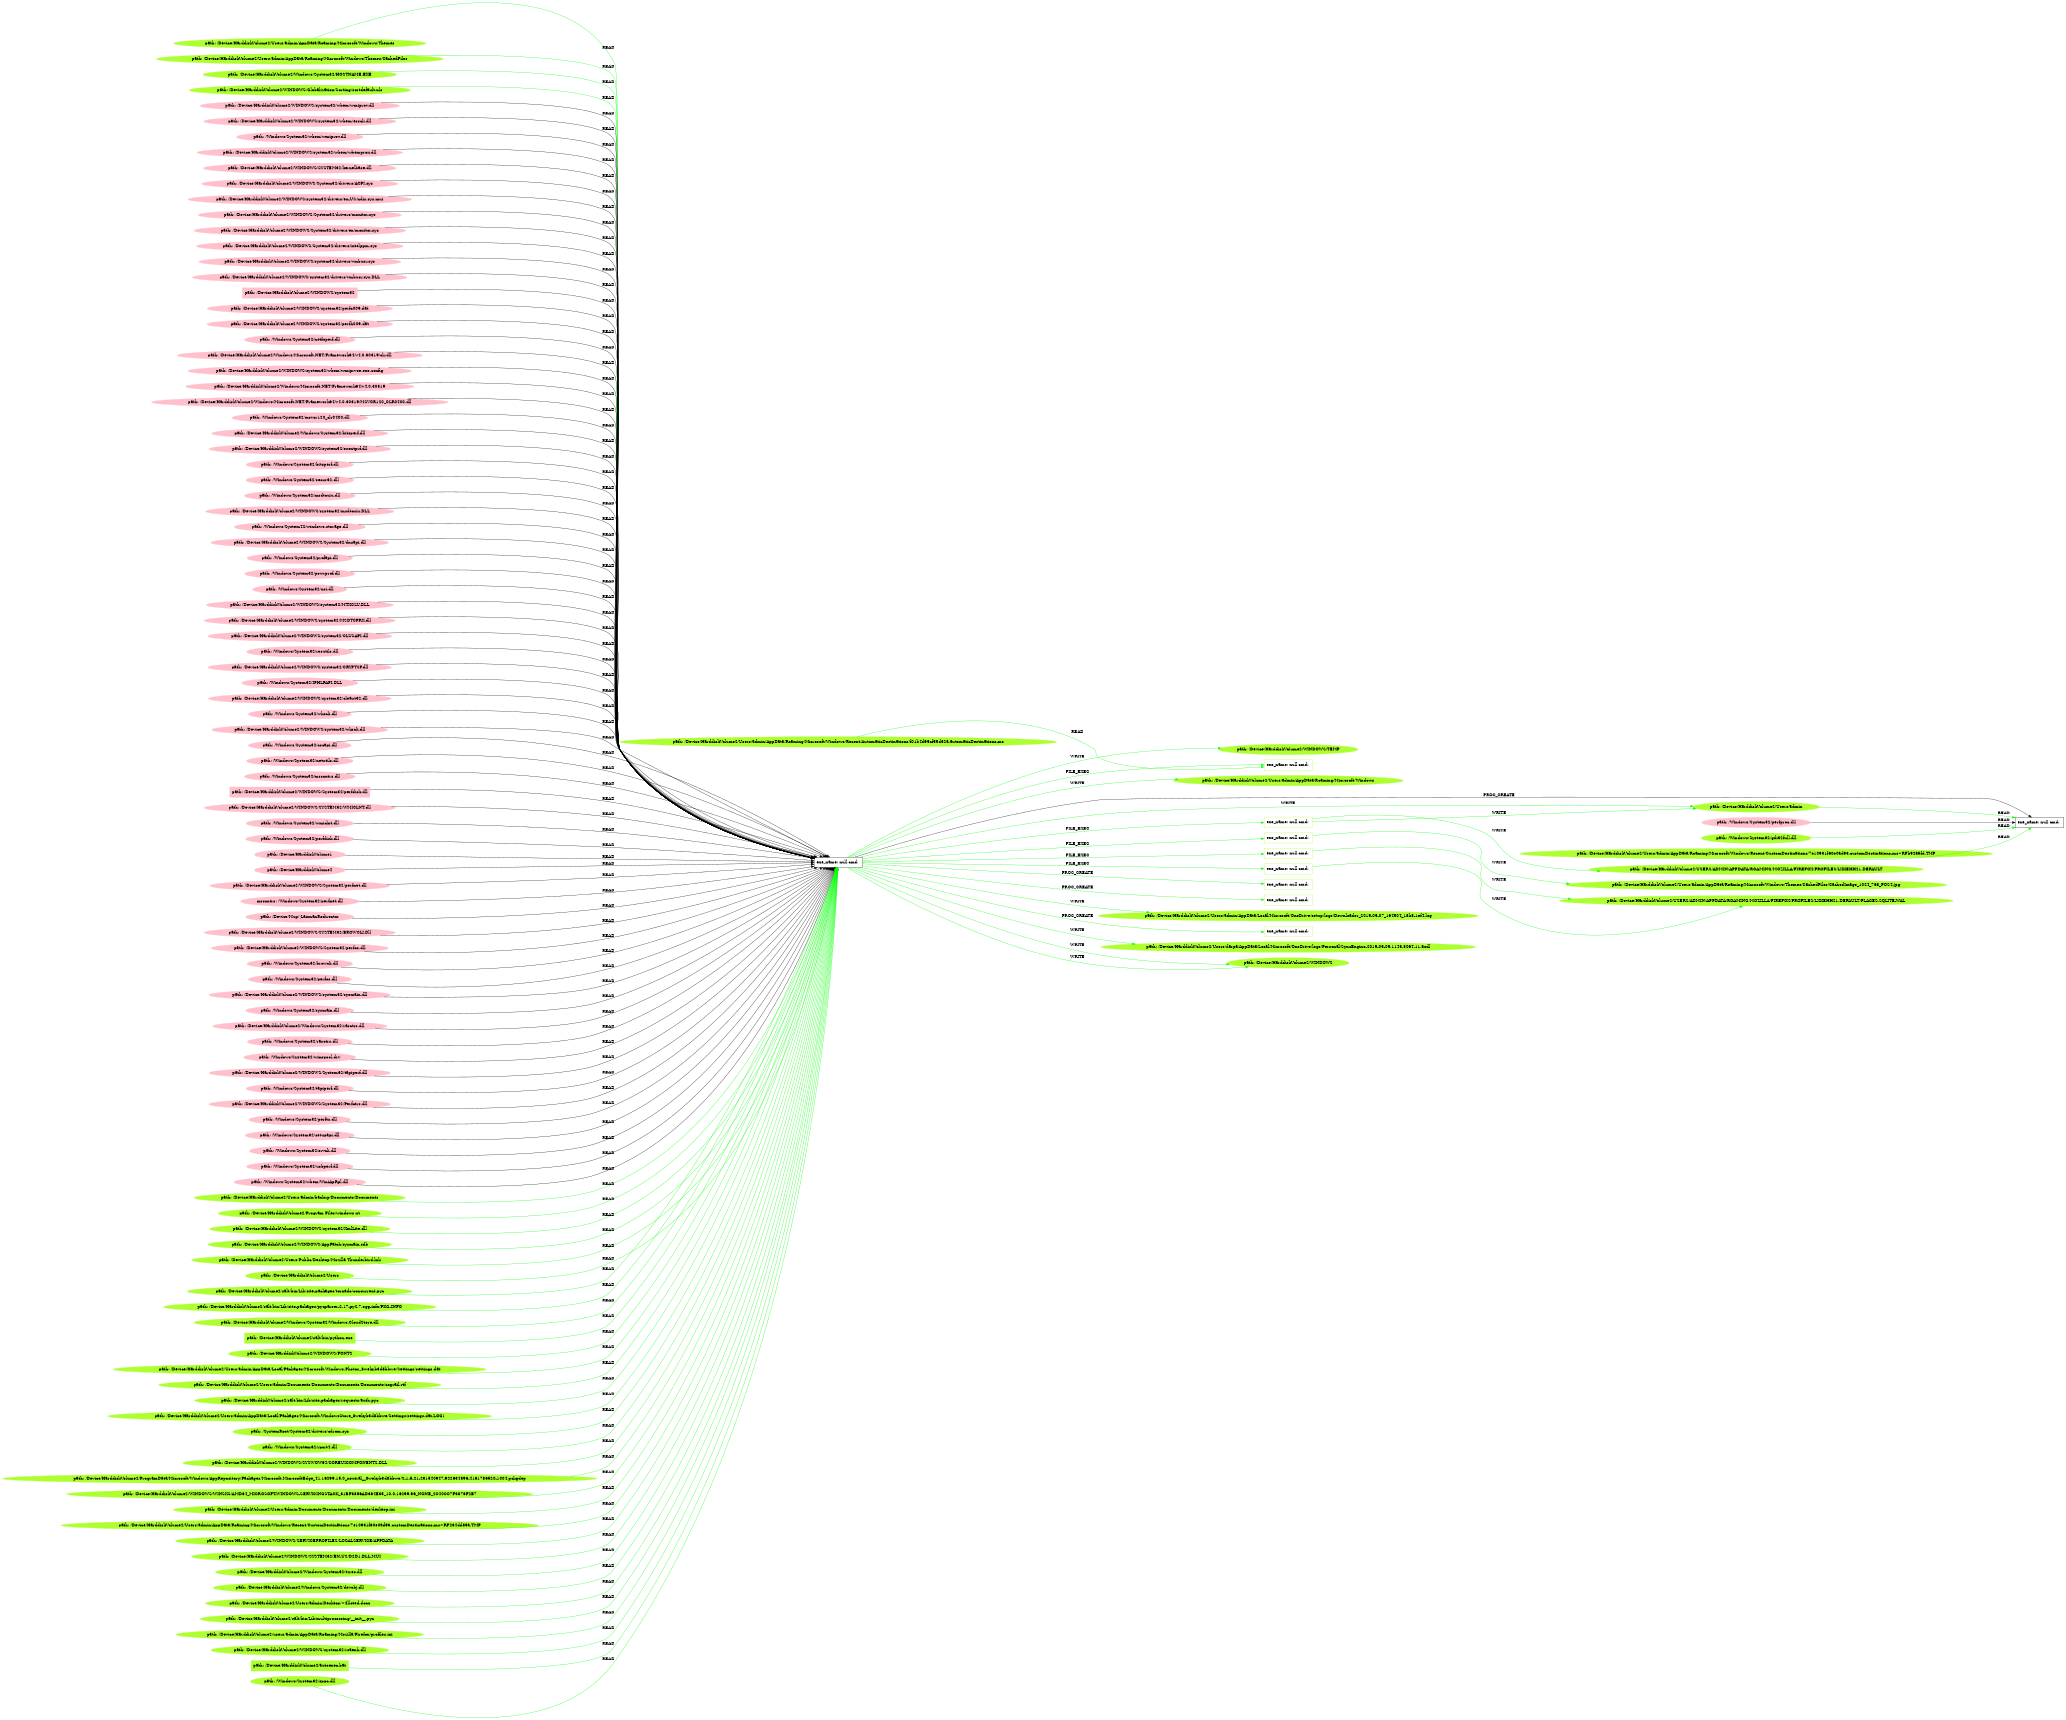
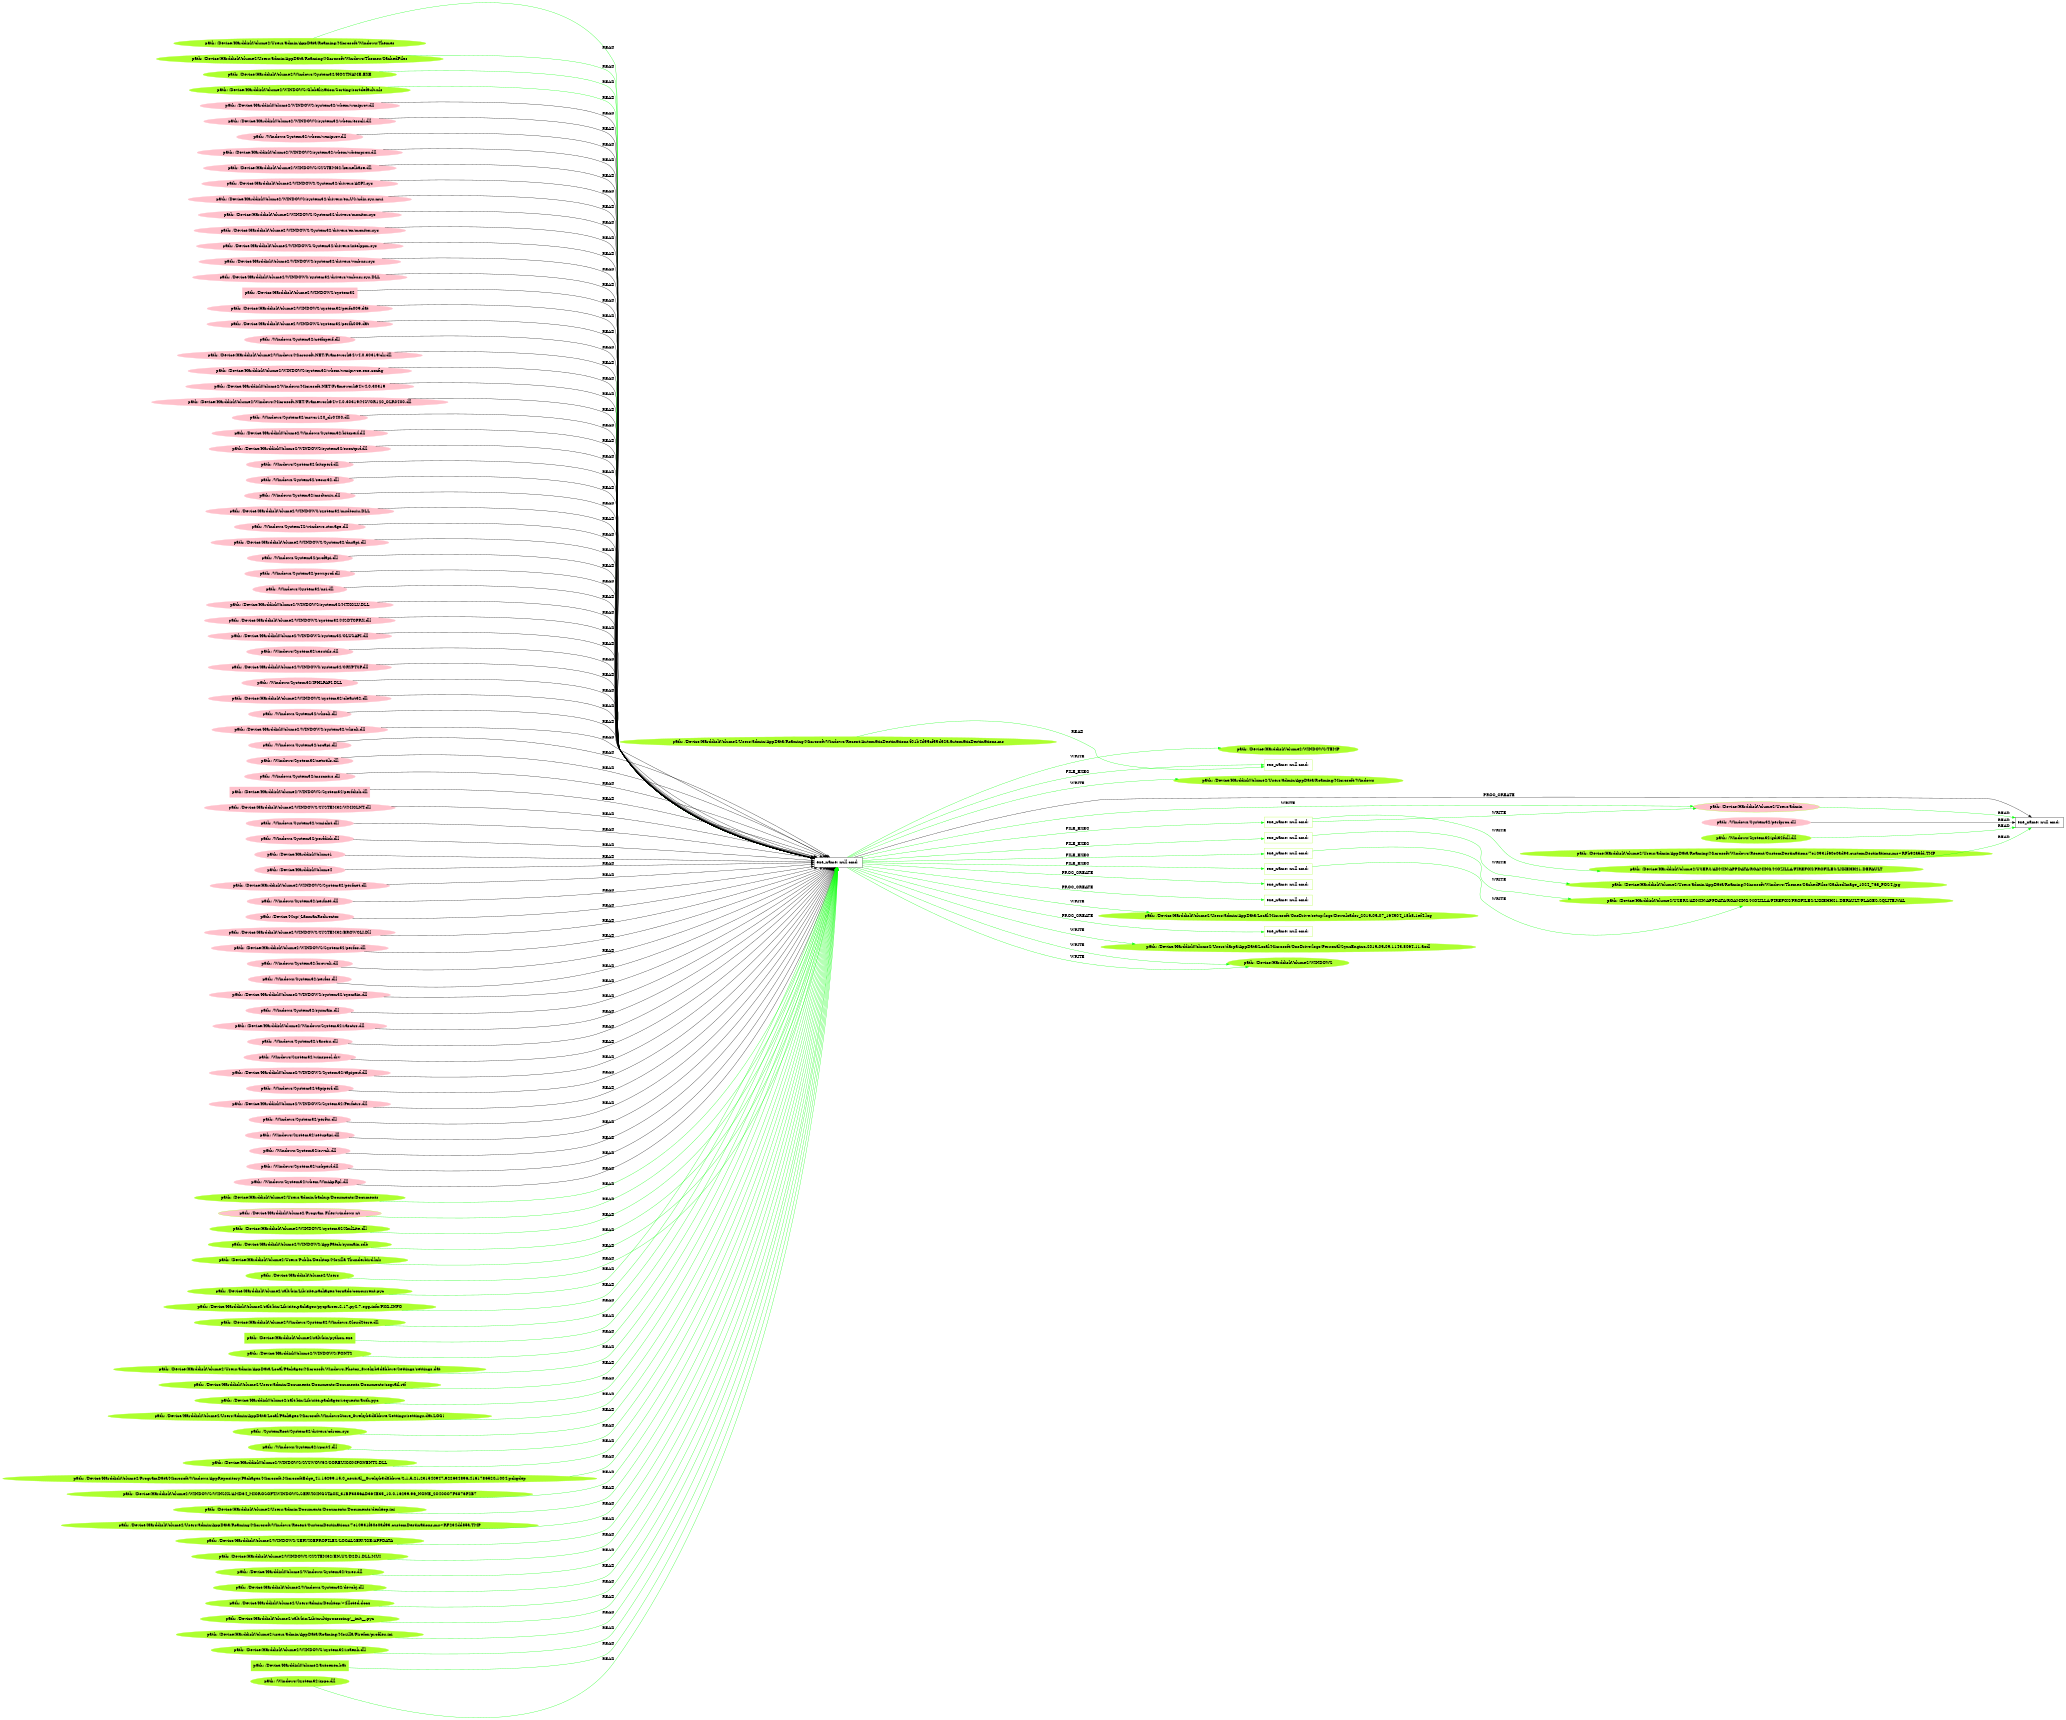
(1756, 807) -> (1756, 807)
(300, 901) -> (300, 901)
(300, 1213) -> (300, 1213)
